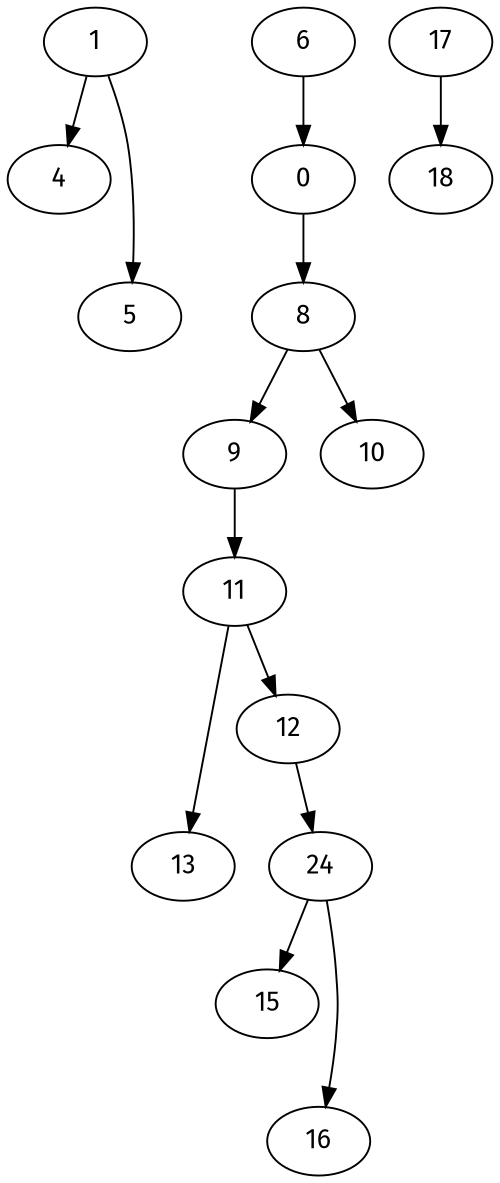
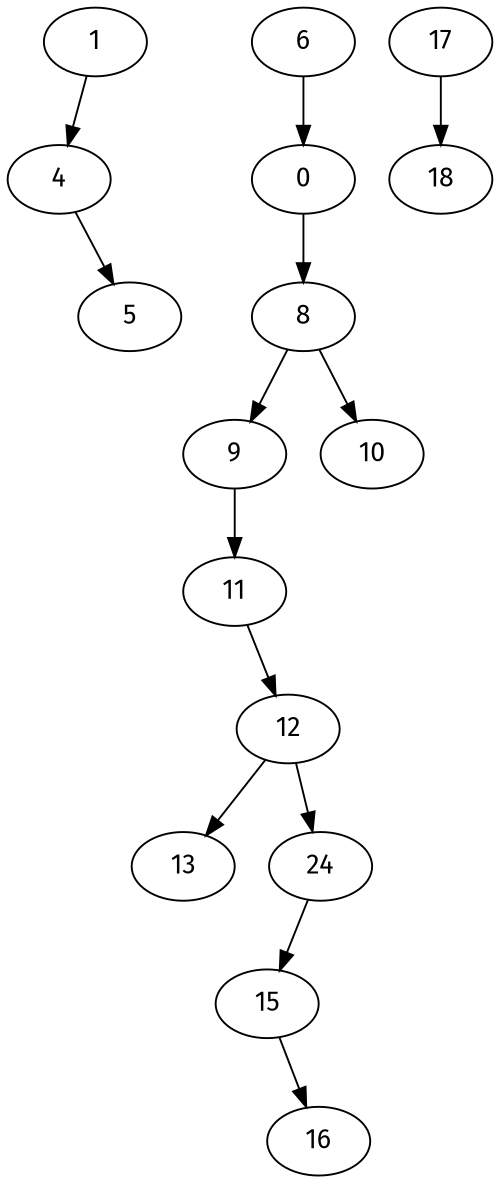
(131, 168) -> (90, 240)
(211, 719) -> (242, 790)
(337, 994) -> (289, 1063)
